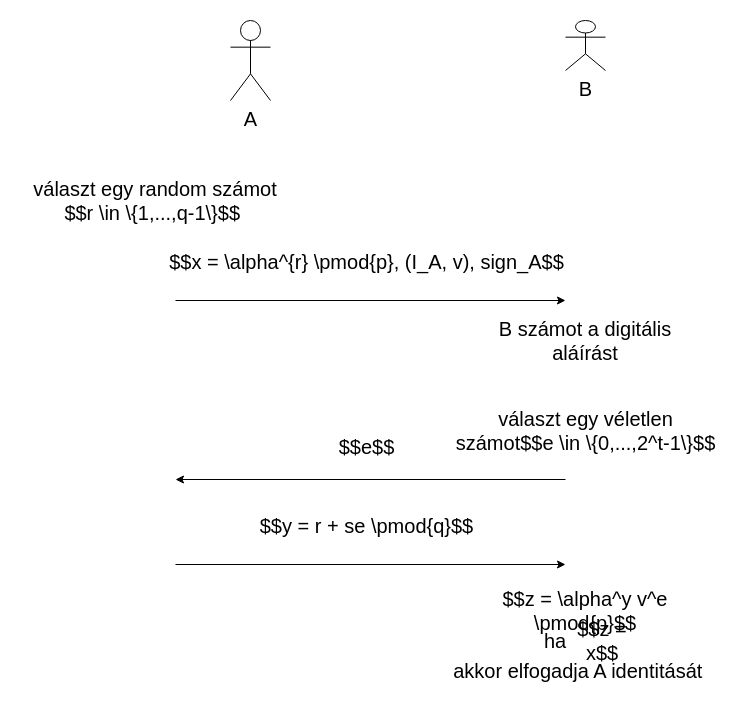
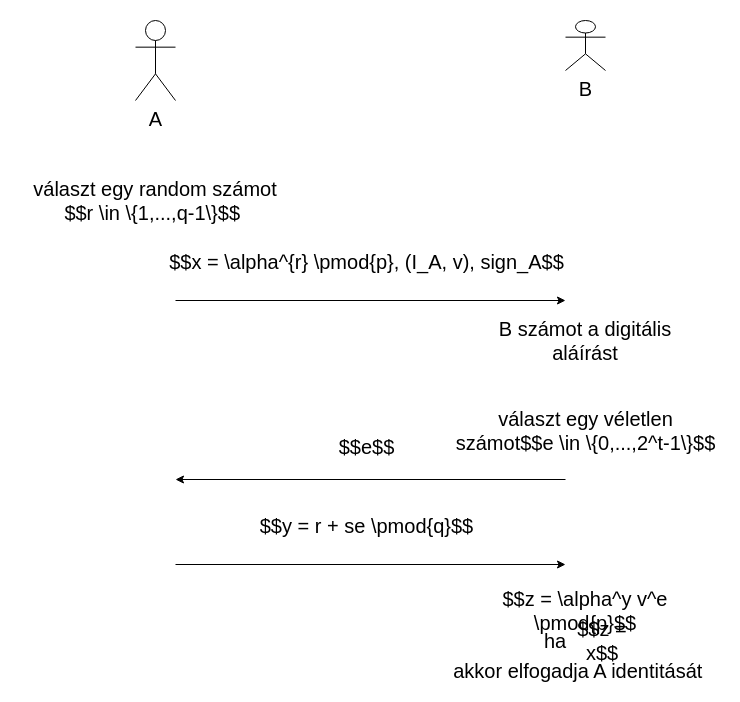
(251, 61) -> (156, 61)
